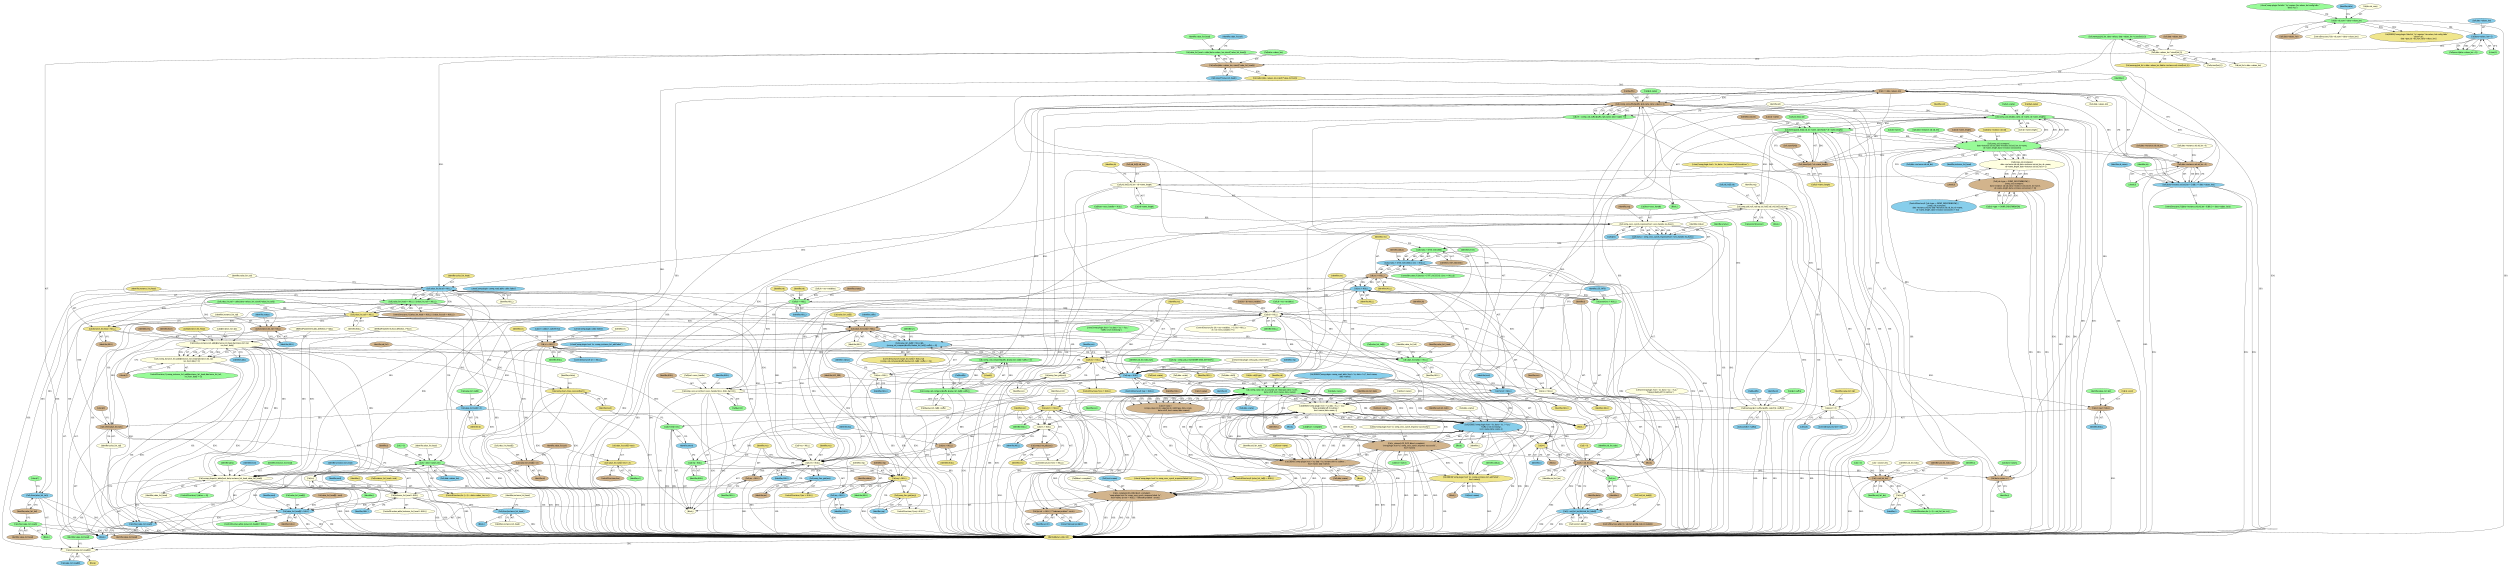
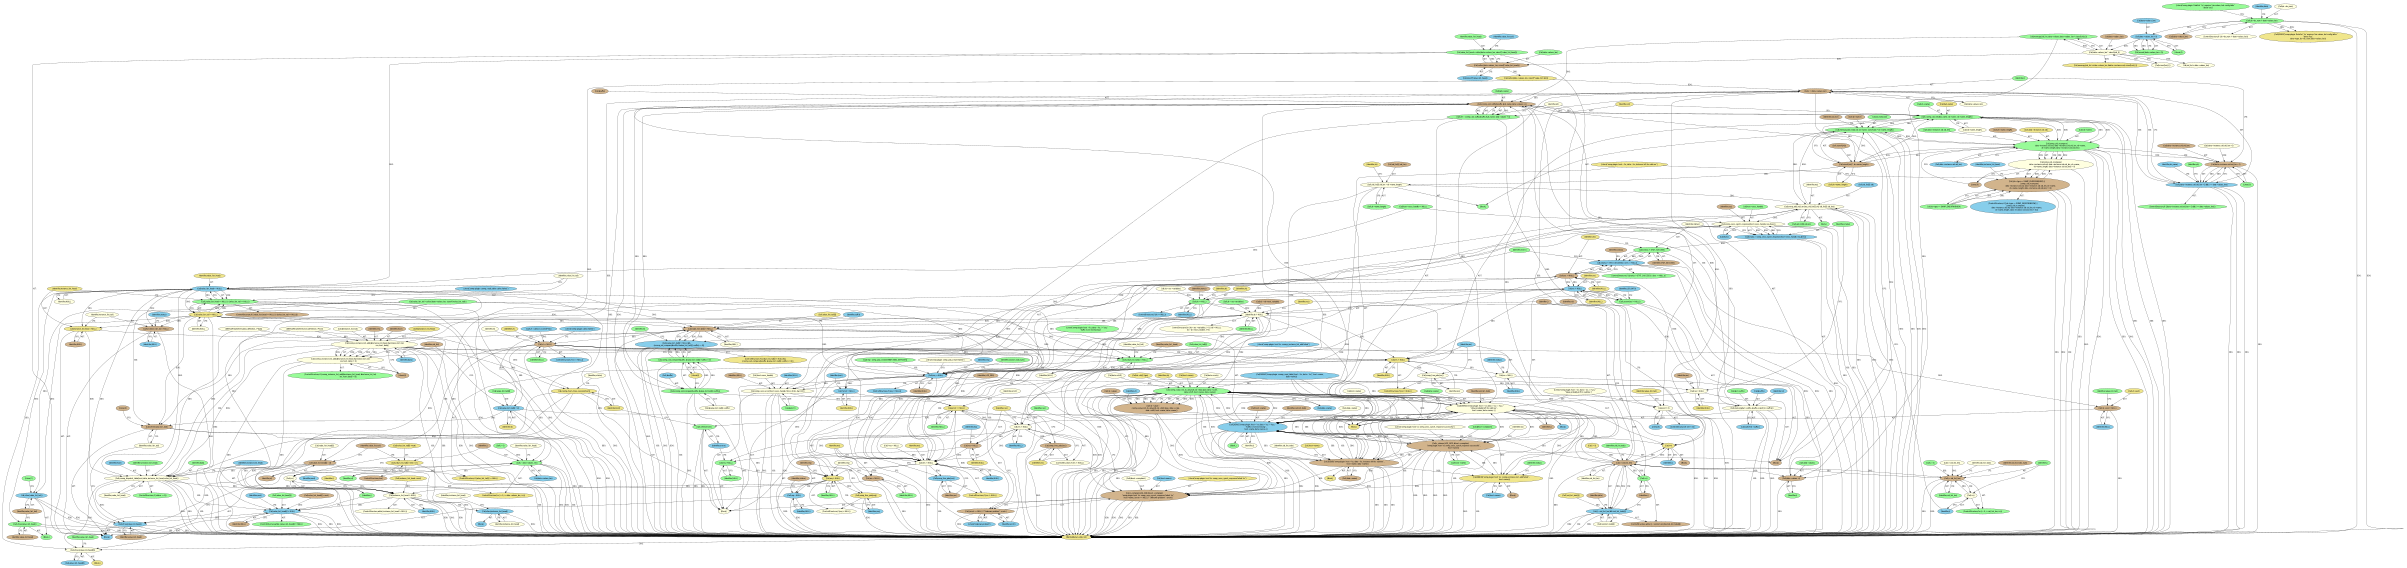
none -> (1152, 315)
(1271, 315) -> (1254, 315)
(1459, 319) -> none
none -> (457, 384)
